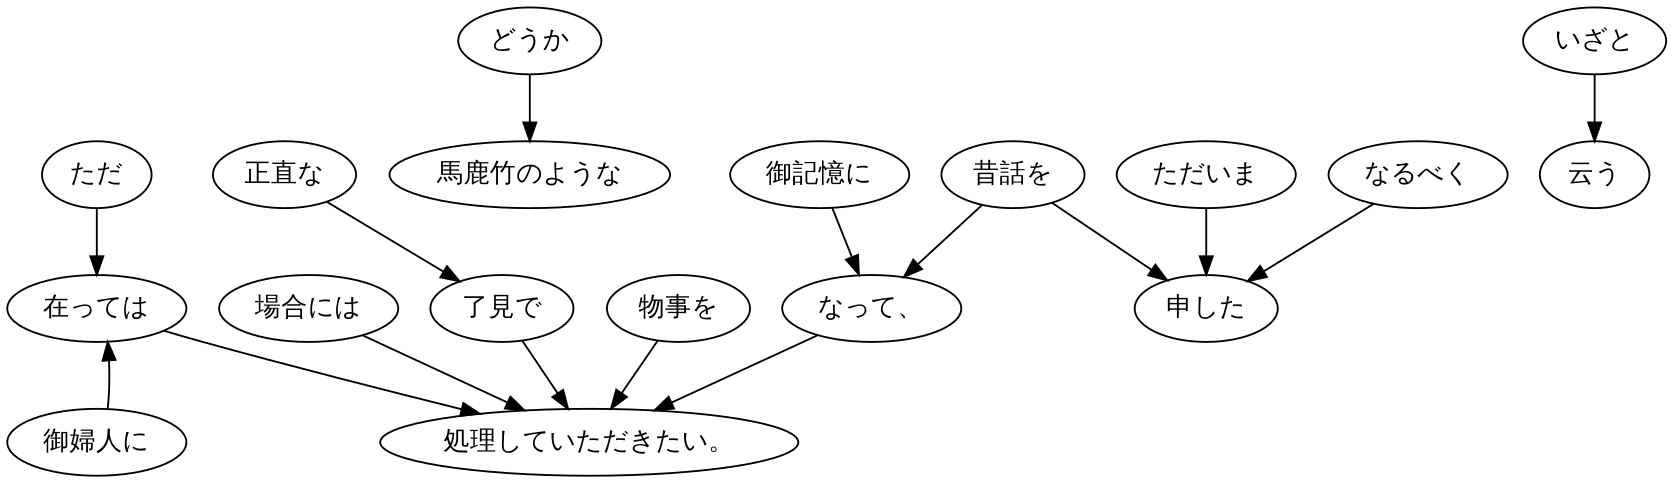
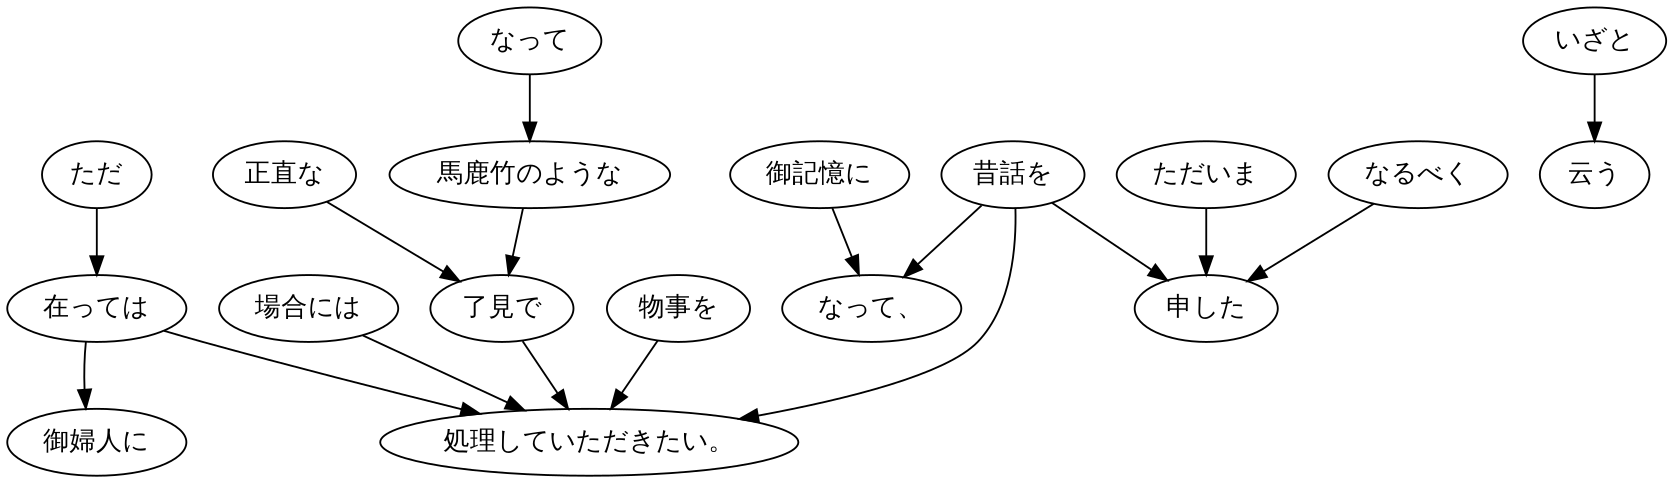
(530, 41) -> (530, 41)
none -> (518, 232)
(745, 369) -> (939, 366)
(109, 384) -> (84, 366)
